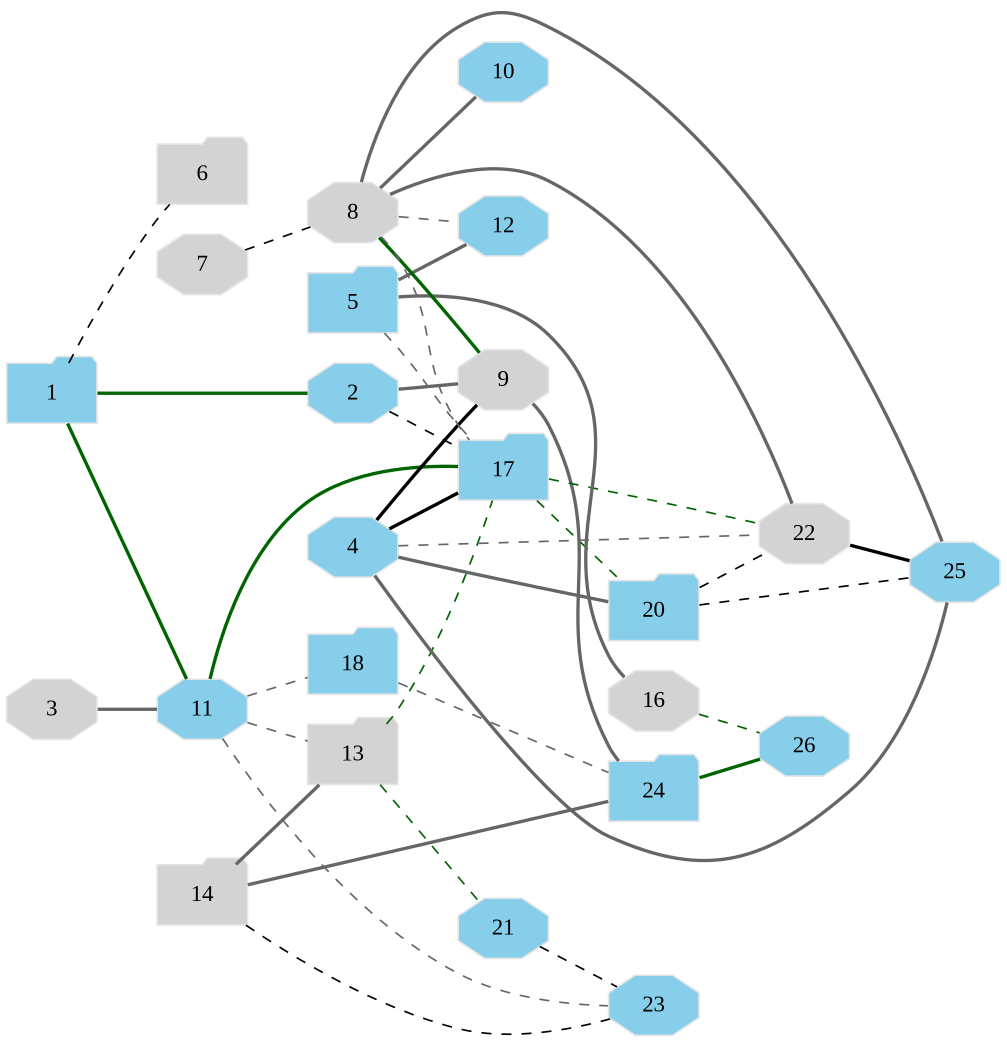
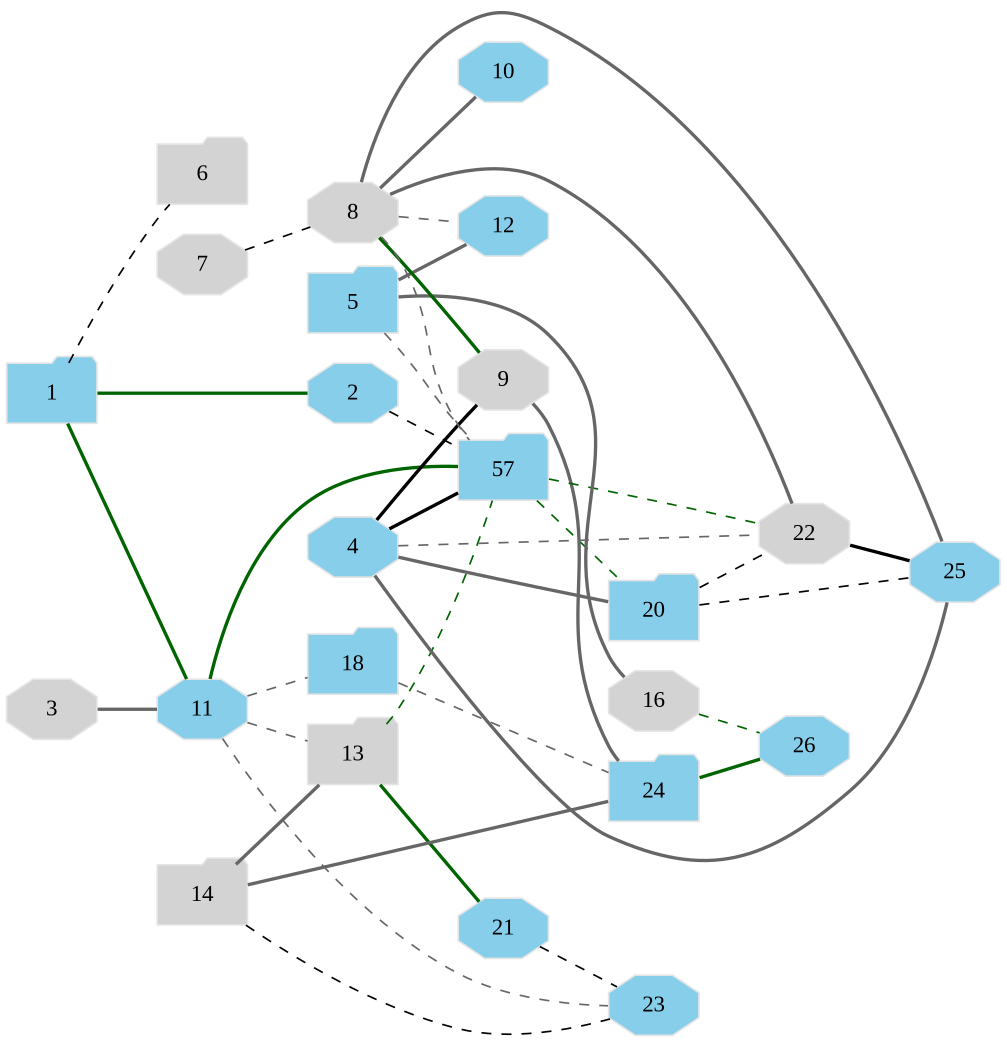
(415, 388) -> none
(503, 470) -> (503, 470)
(437, 852) -> (437, 852)
